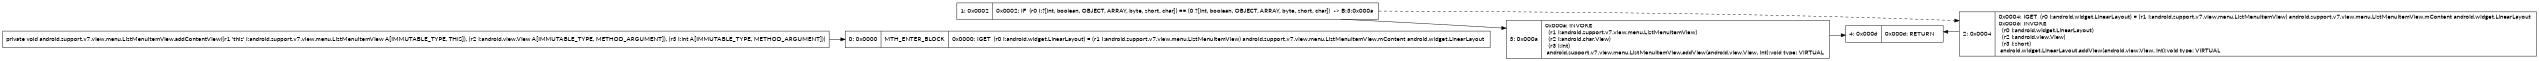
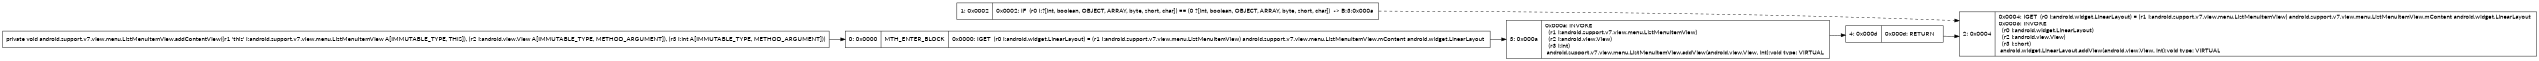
(1421, 23) -> (1496, 39)
(1954, 32) -> (1949, 36)
(1578, 39) -> (1579, 39)
